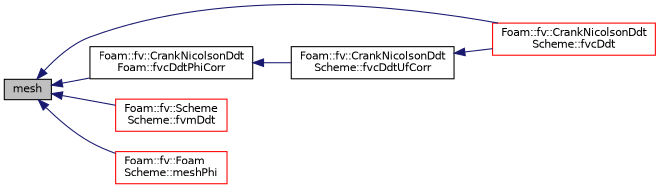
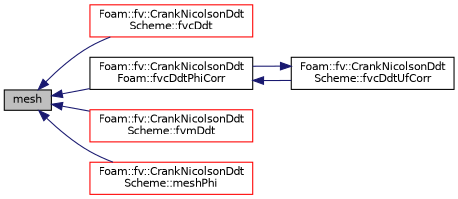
(479, 50) -> (267, 66)
(171, 115) -> (171, 126)
(171, 168) -> (171, 178)
